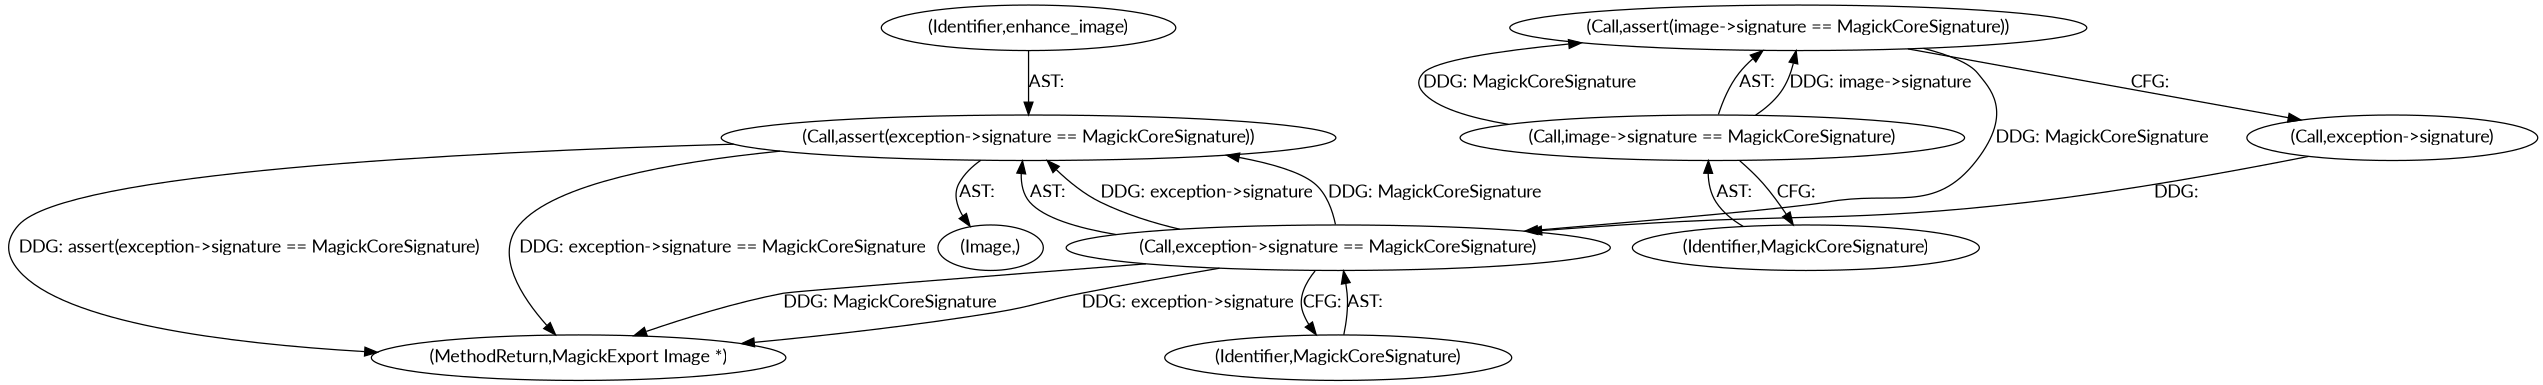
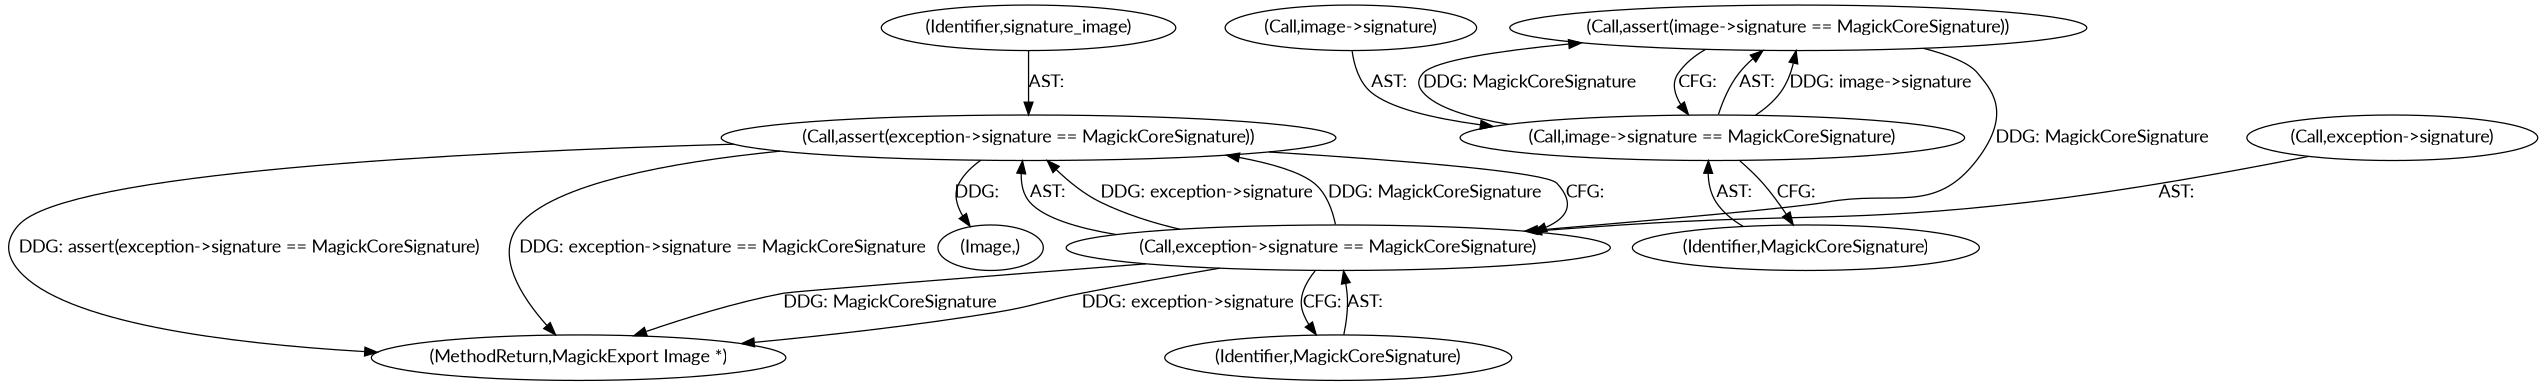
(1029, 28) -> (1029, 28)
none -> (1351, 28)
(2098, 83) -> (1679, 72)
none -> (1442, 165)
(980, 193) -> (980, 193)
(2179, 193) -> (2179, 193)
